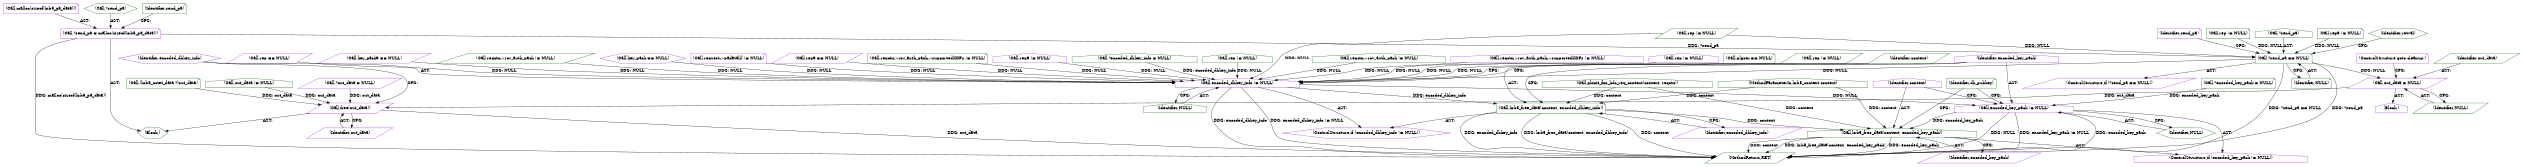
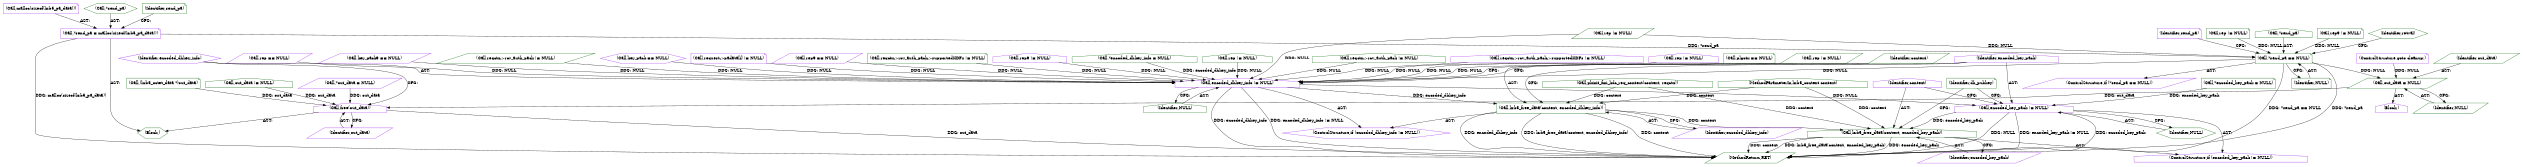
(2401, 71) -> (2407, 71)
(2397, 83) -> (2397, 83)
(350, 108) -> (350, 108)
